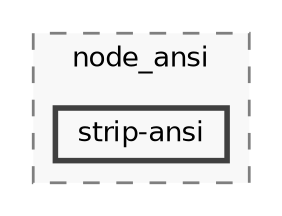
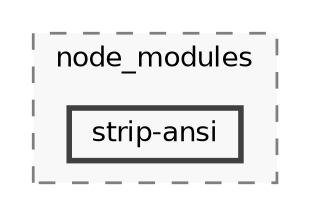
(141, 60) -> (155, 60)
